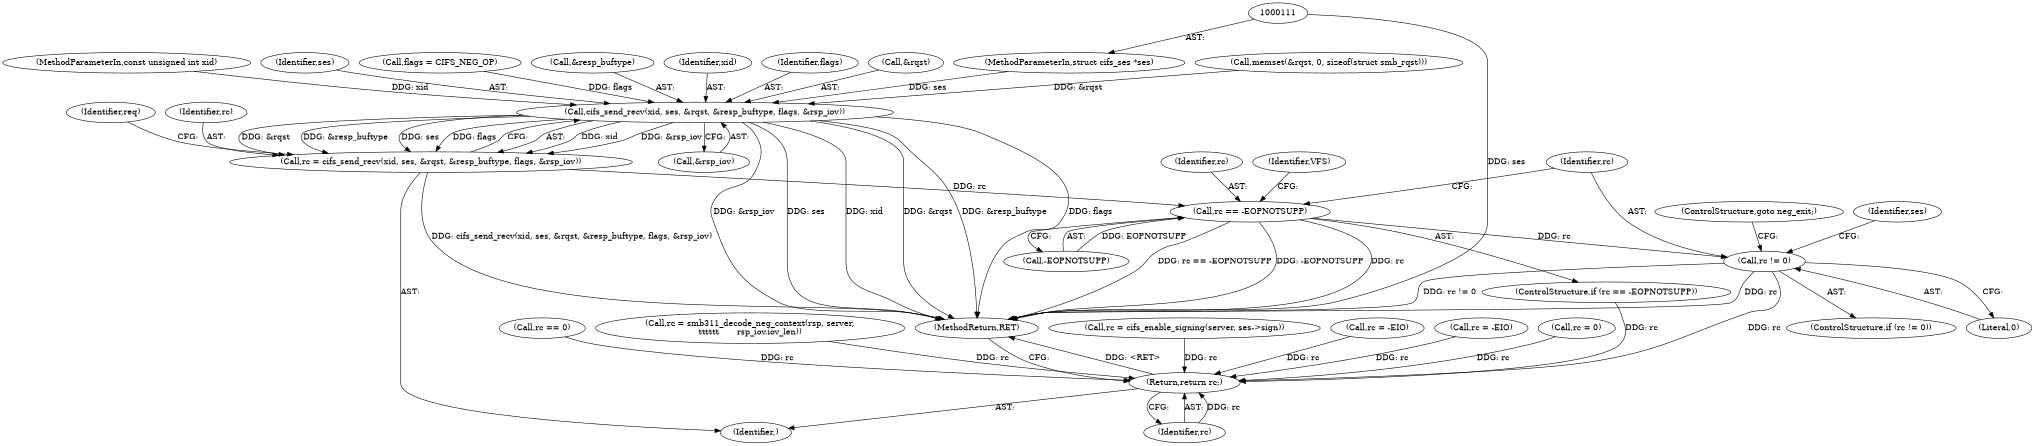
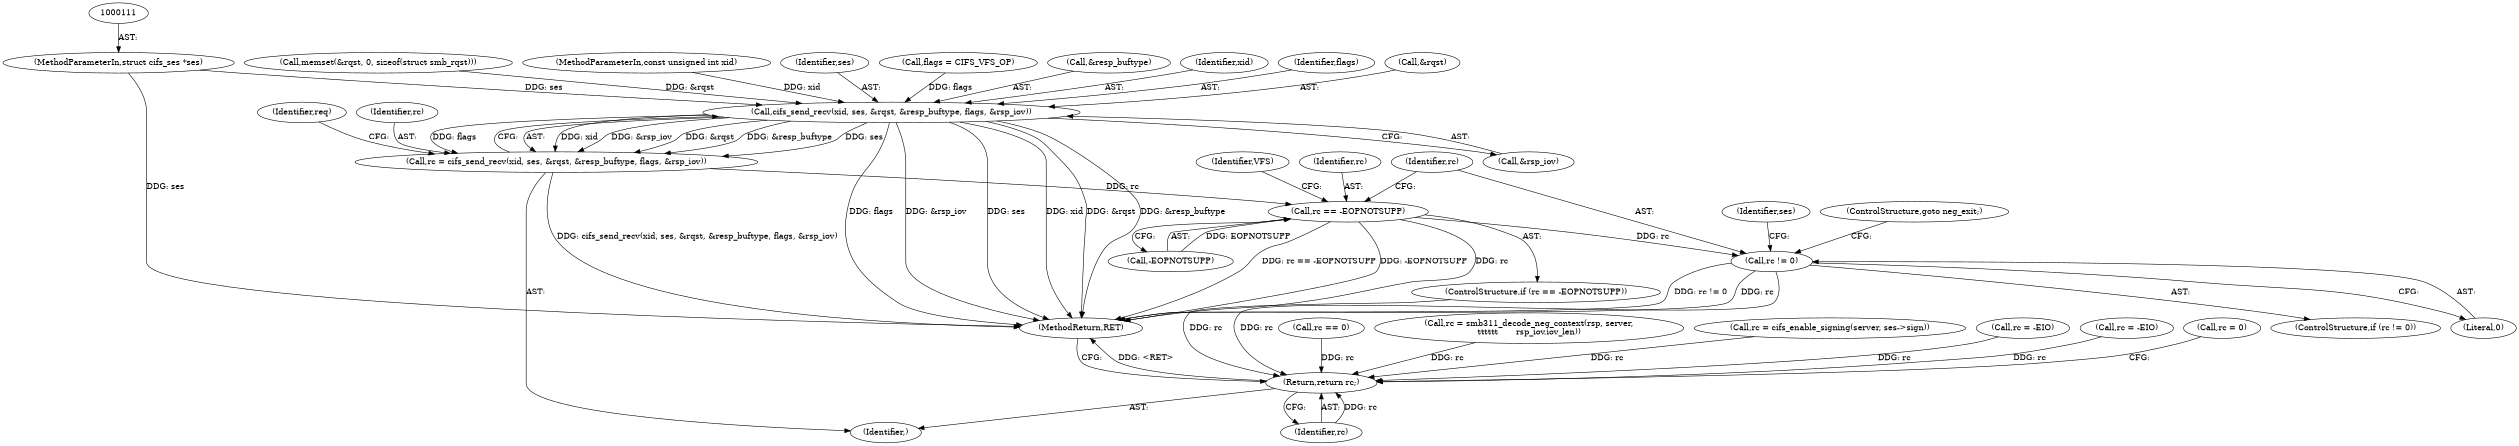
(440, 63) -> (958, 63)
(1435, 269) -> (481, 308)
(1493, 358) -> (2141, 358)
